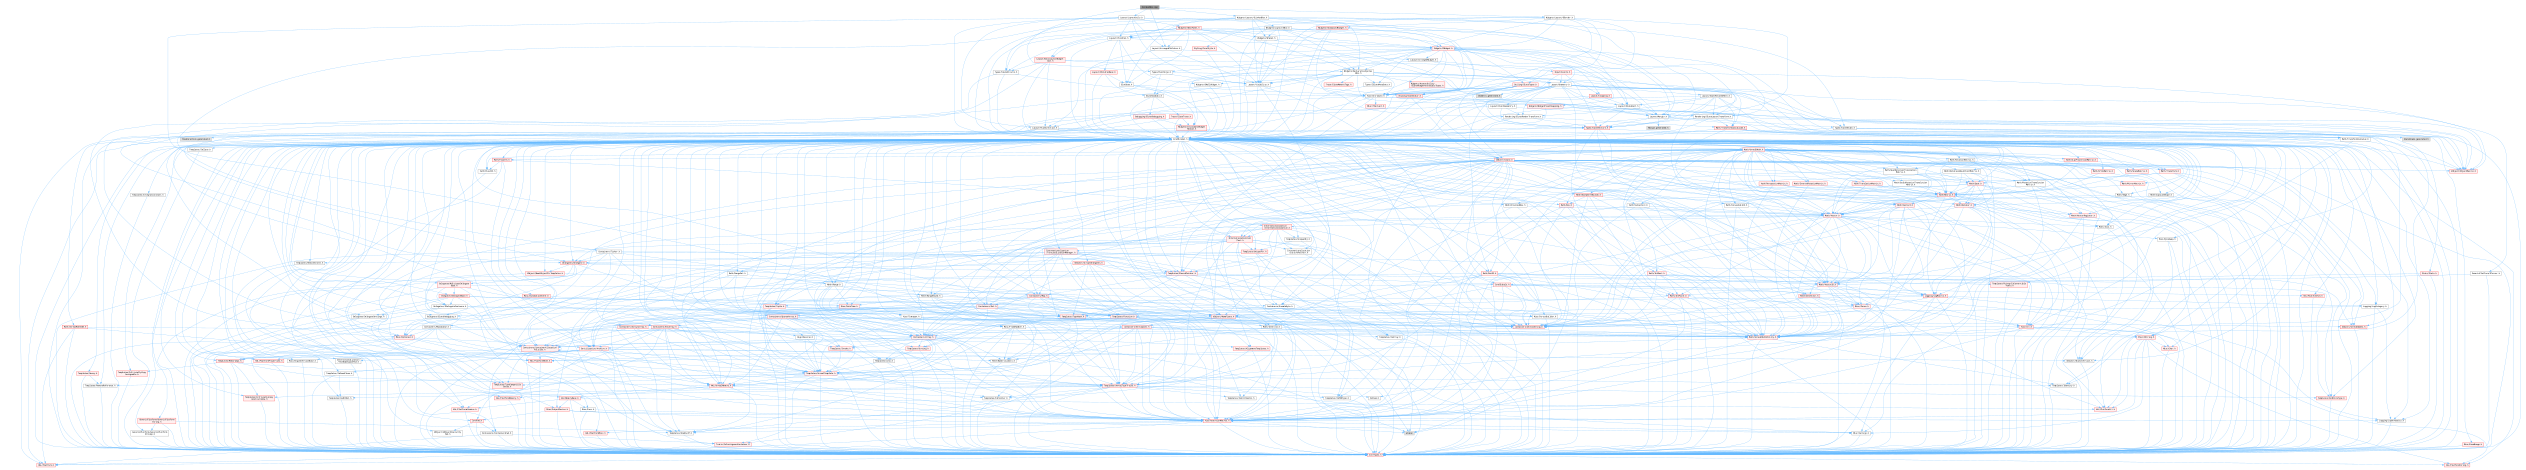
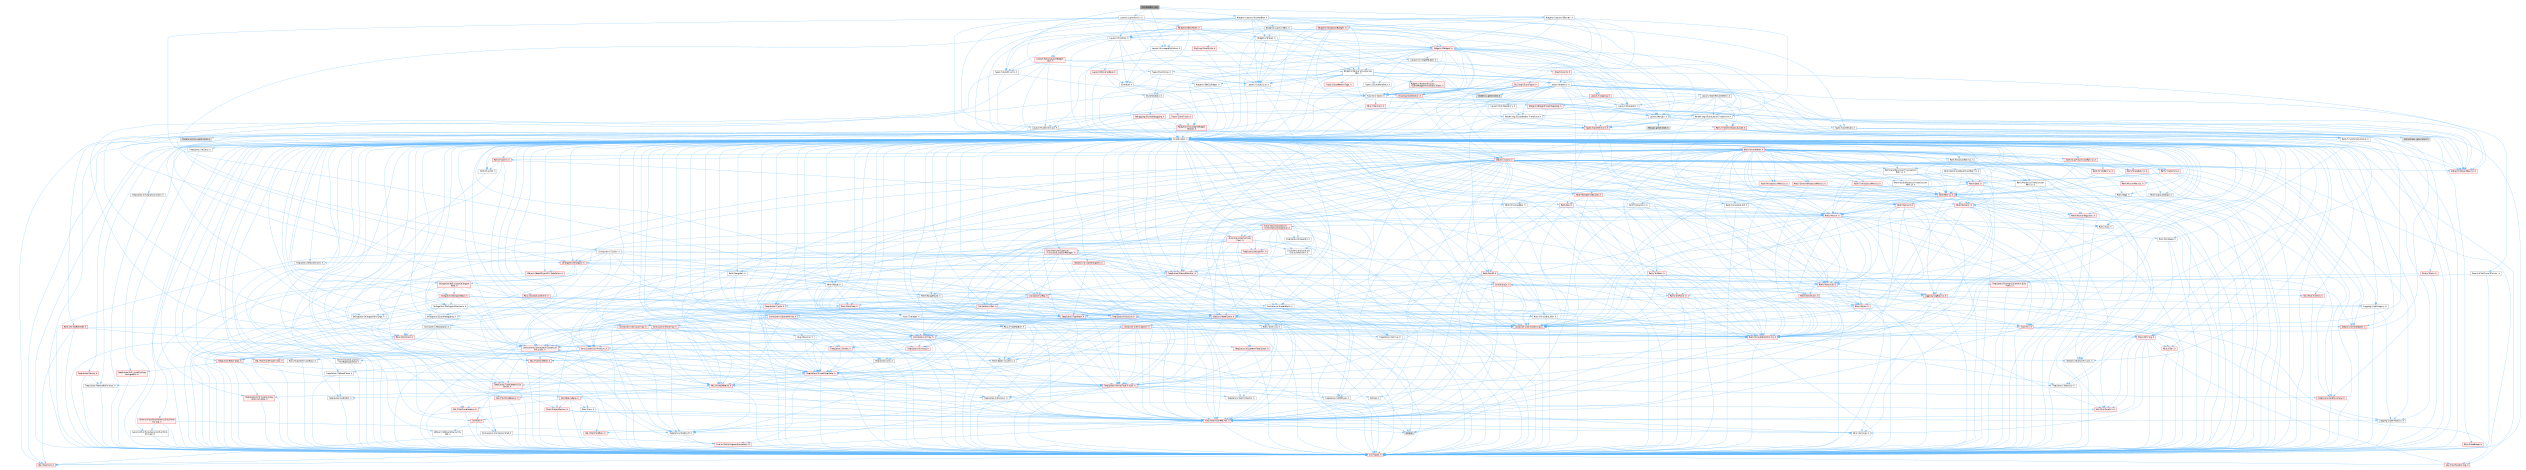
(1366, 35) -> (1416, 37)
(1913, 460) -> (1915, 460)
